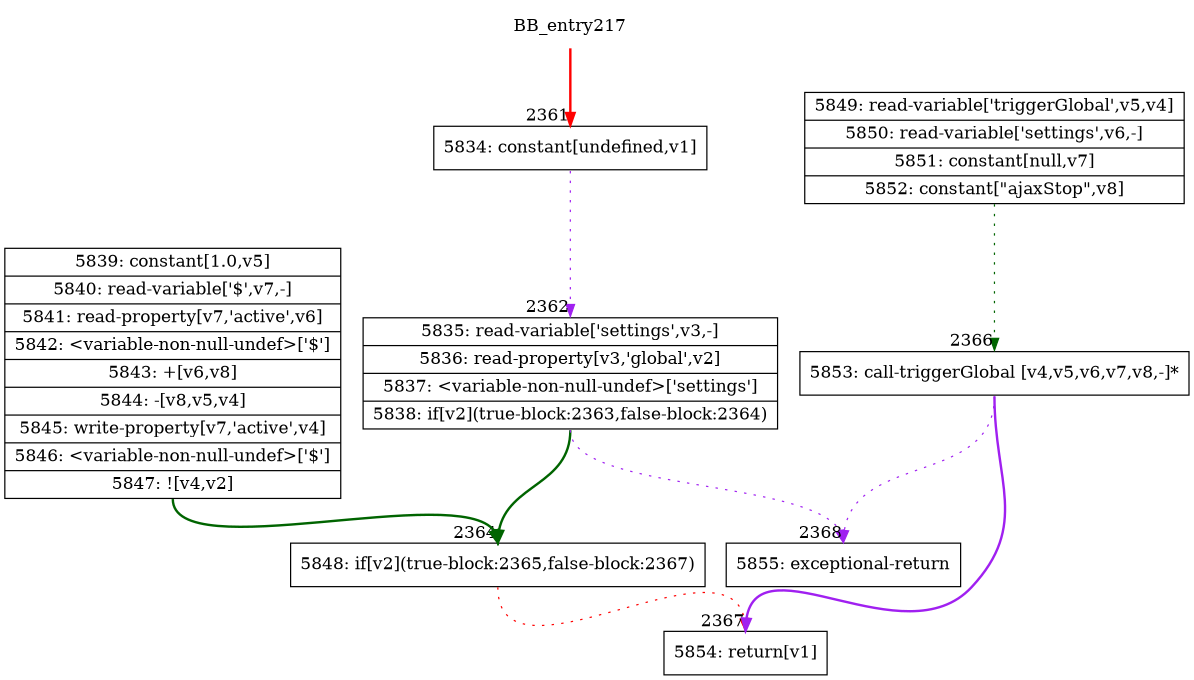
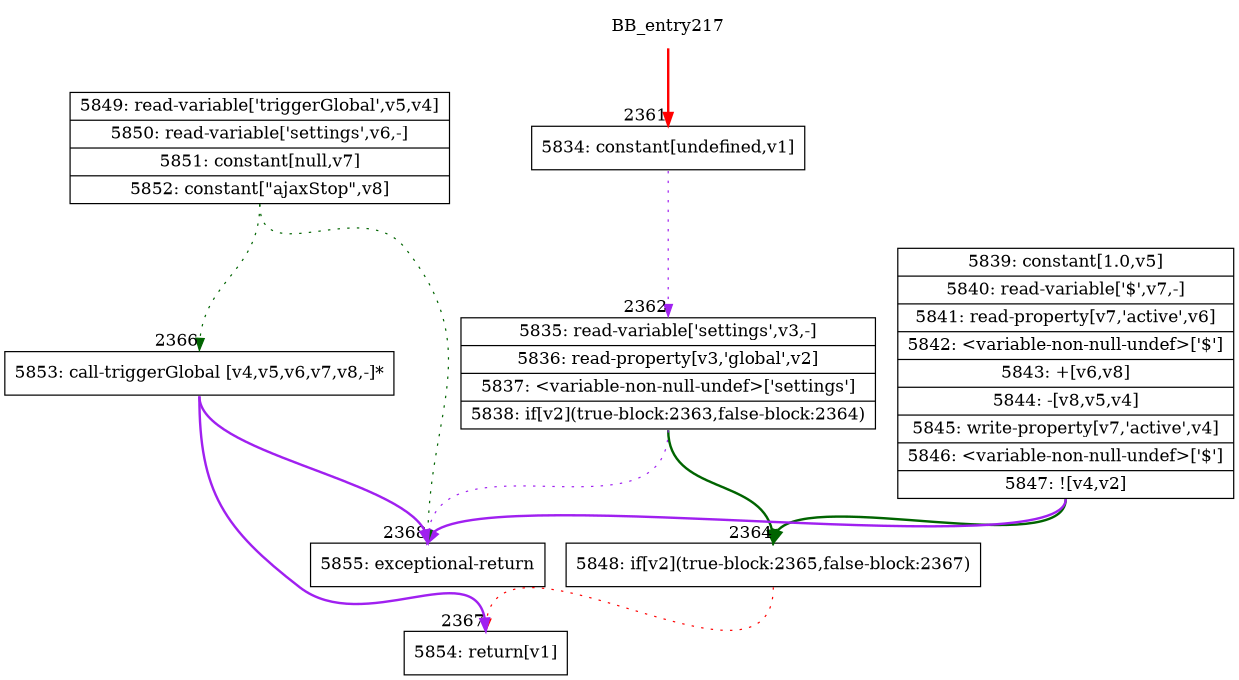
none -> (437, 302)
(925, 467) -> (308, 467)
none -> (752, 521)
